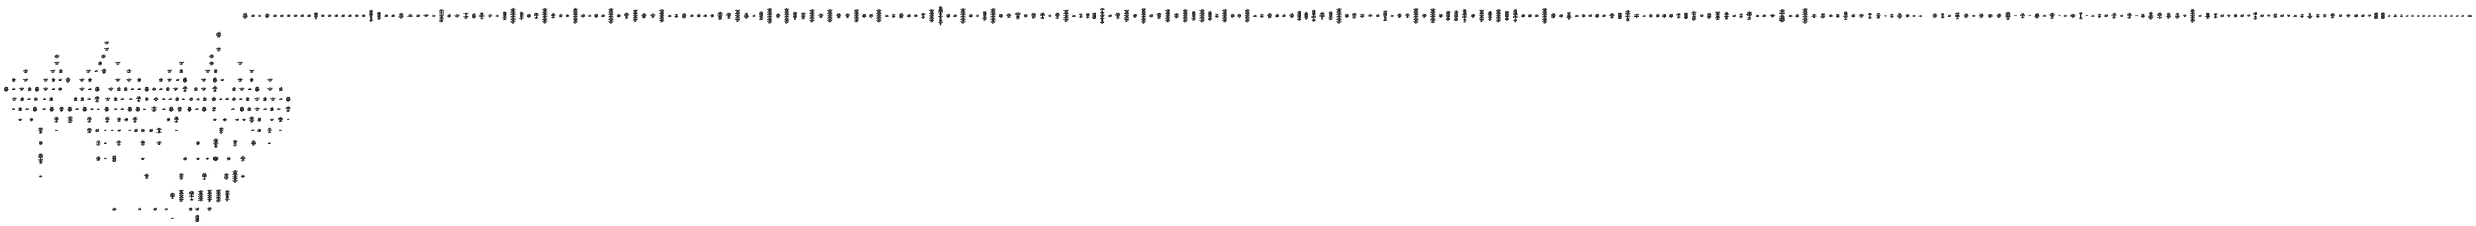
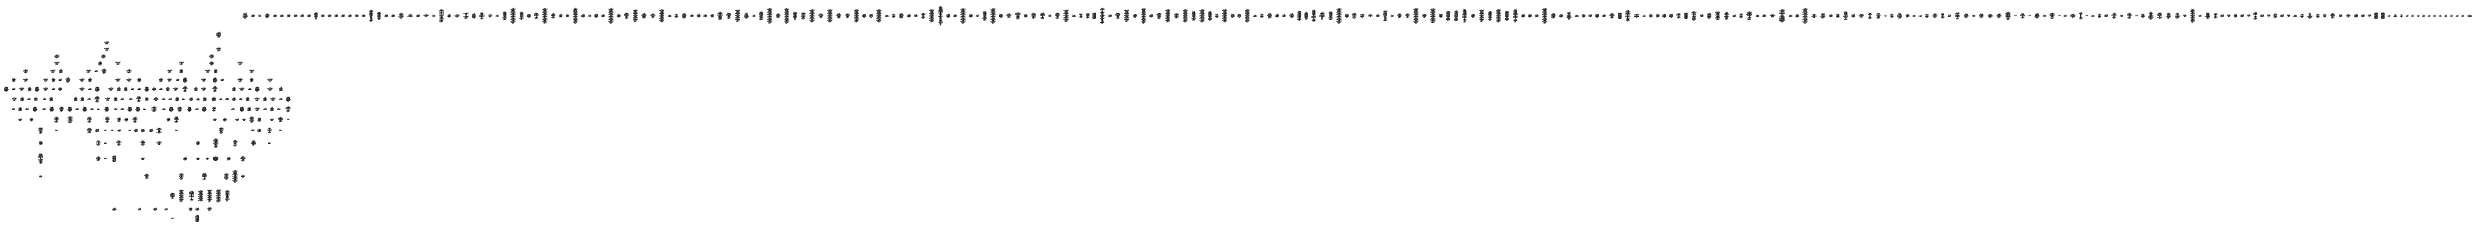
none -> (1927, 16)
